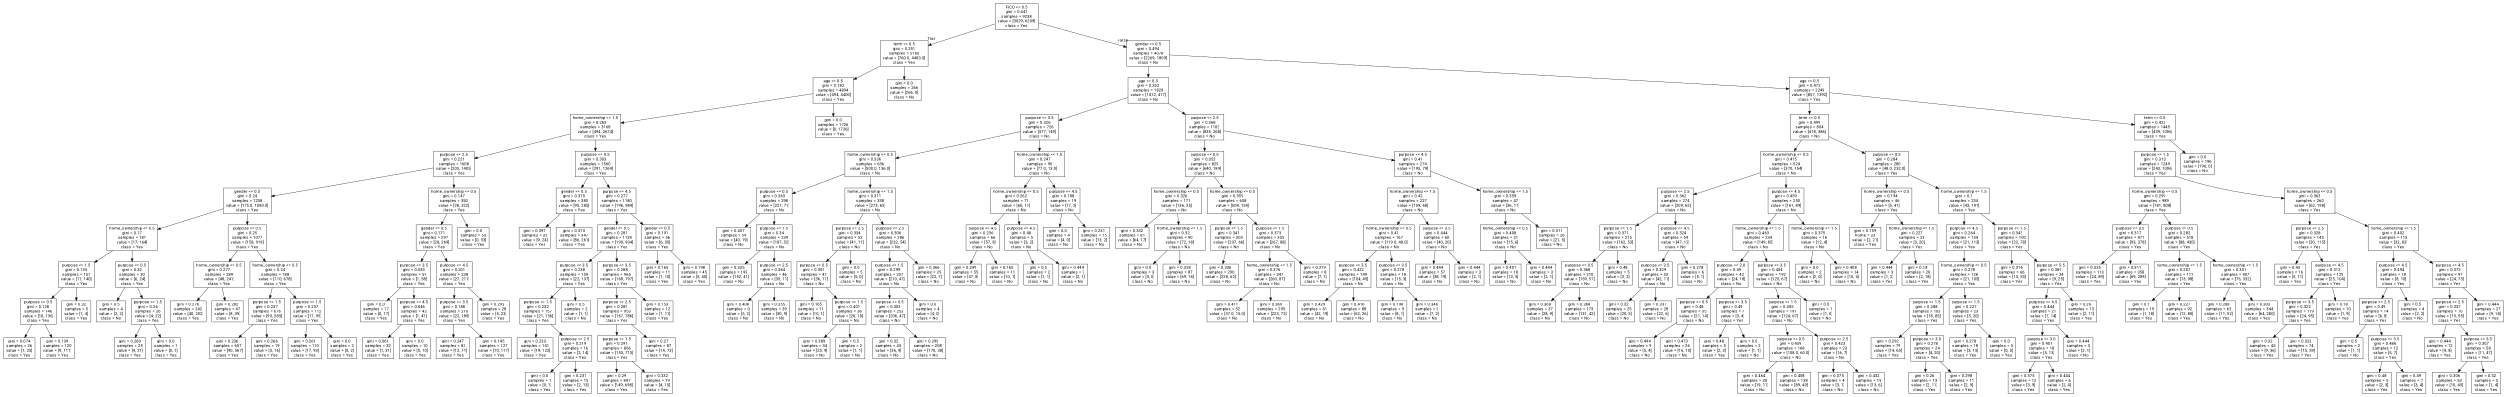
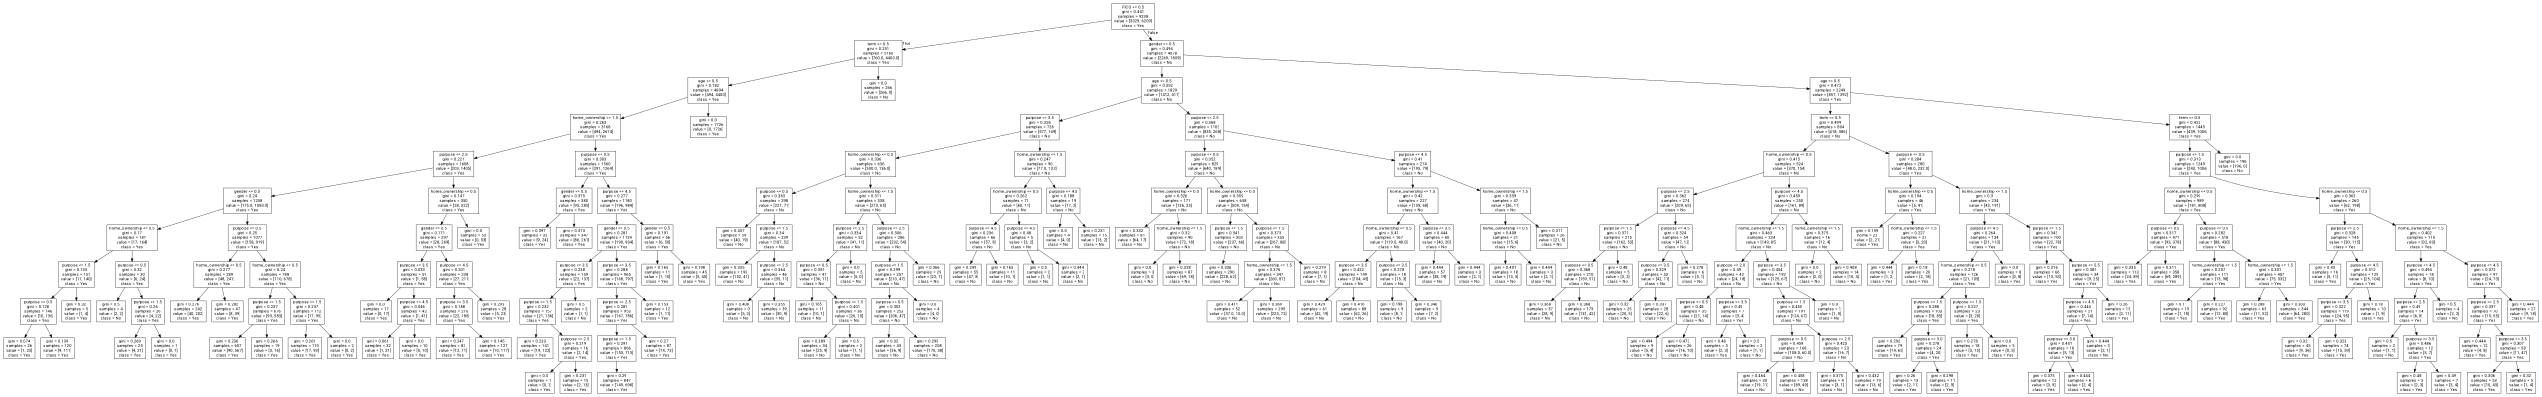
none -> (2010, 275)
(657, 383) -> none
